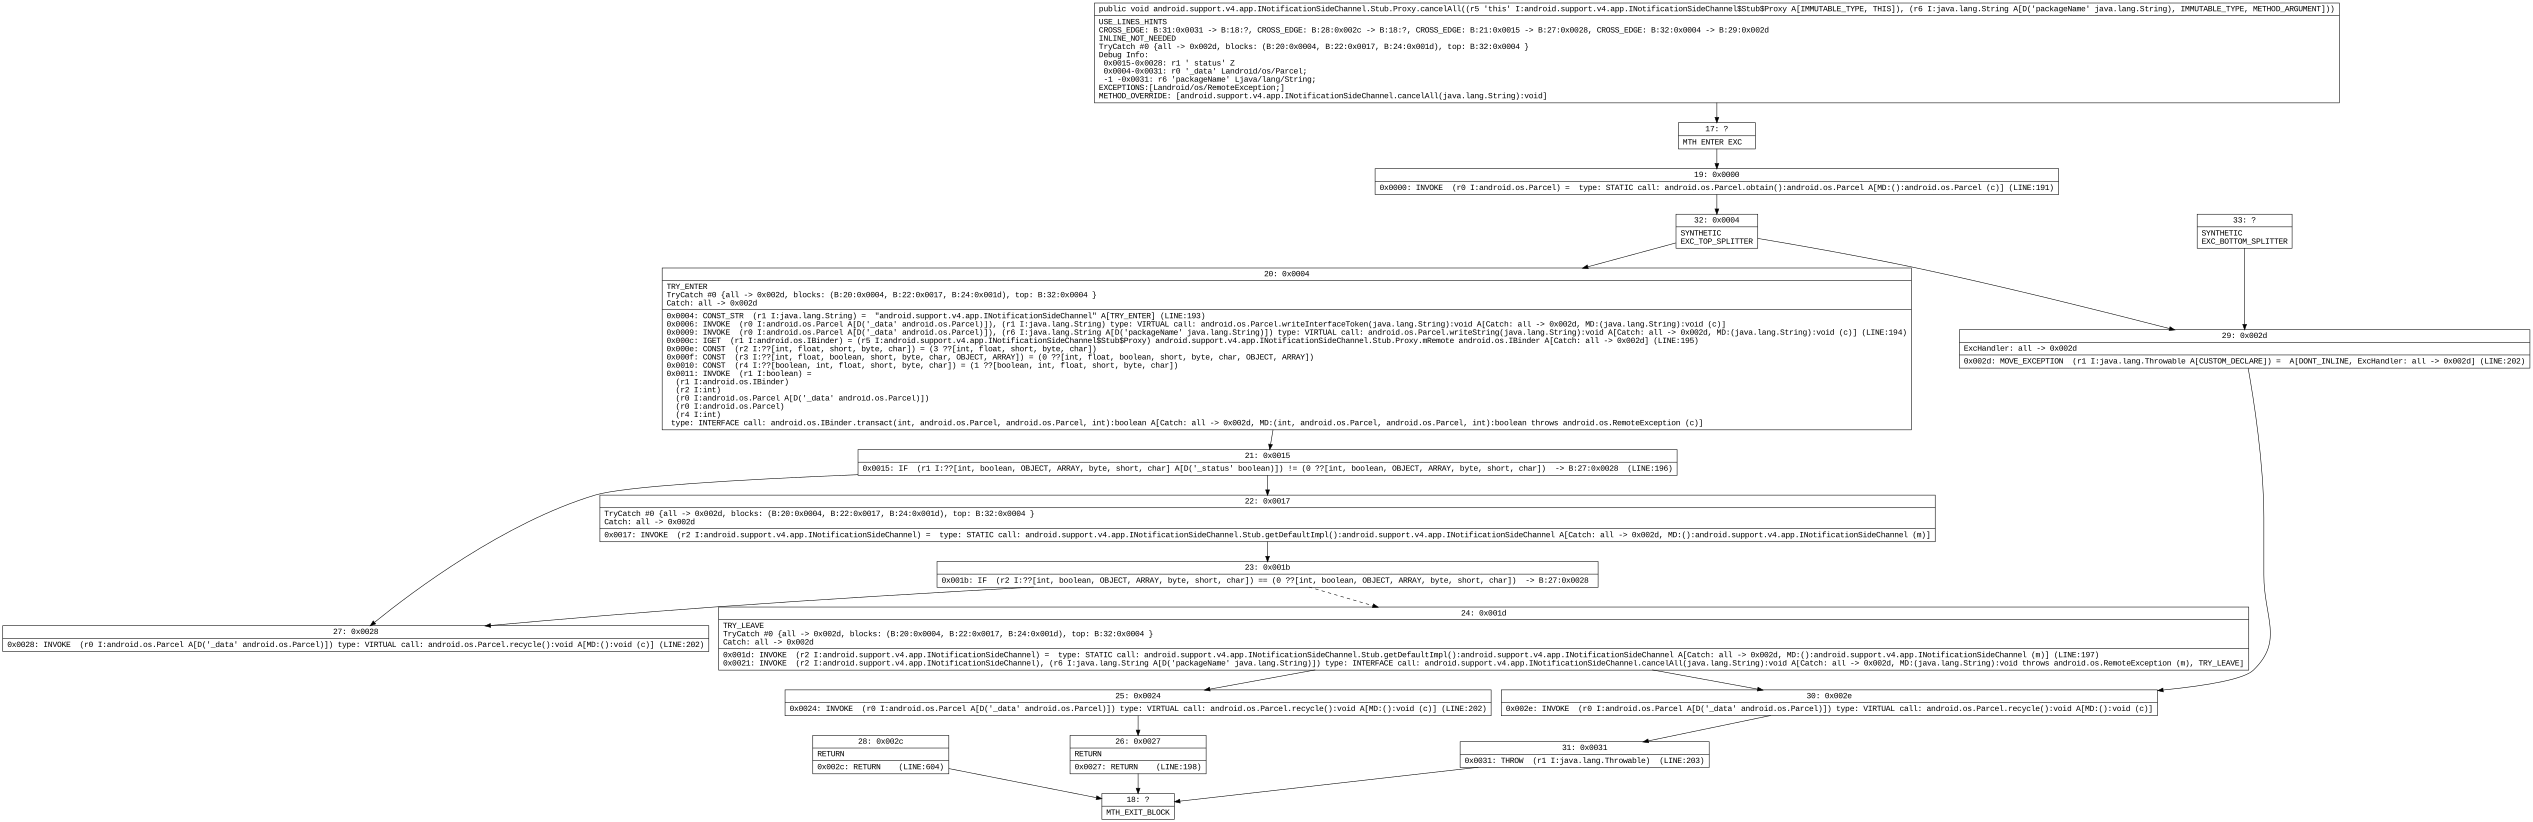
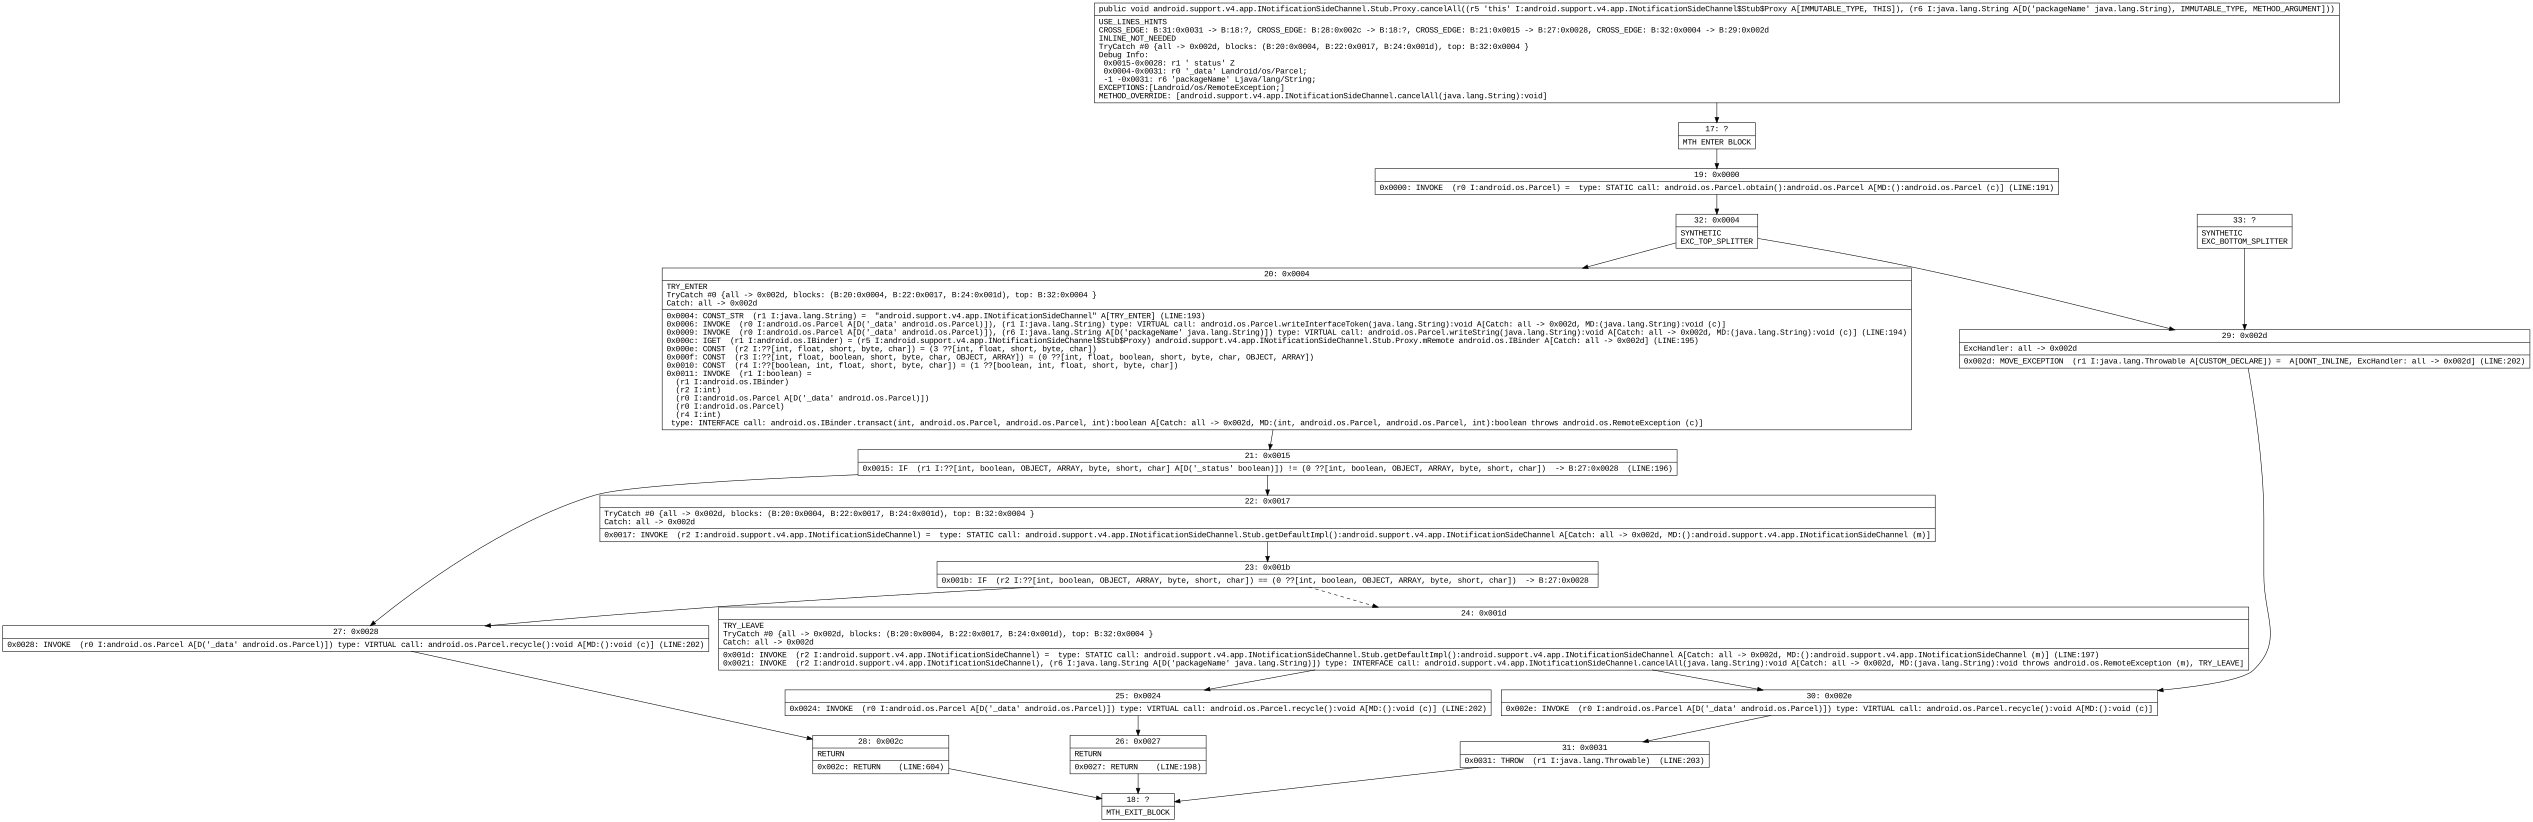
(1712, 142) -> (1717, 142)
none -> (609, 695)
